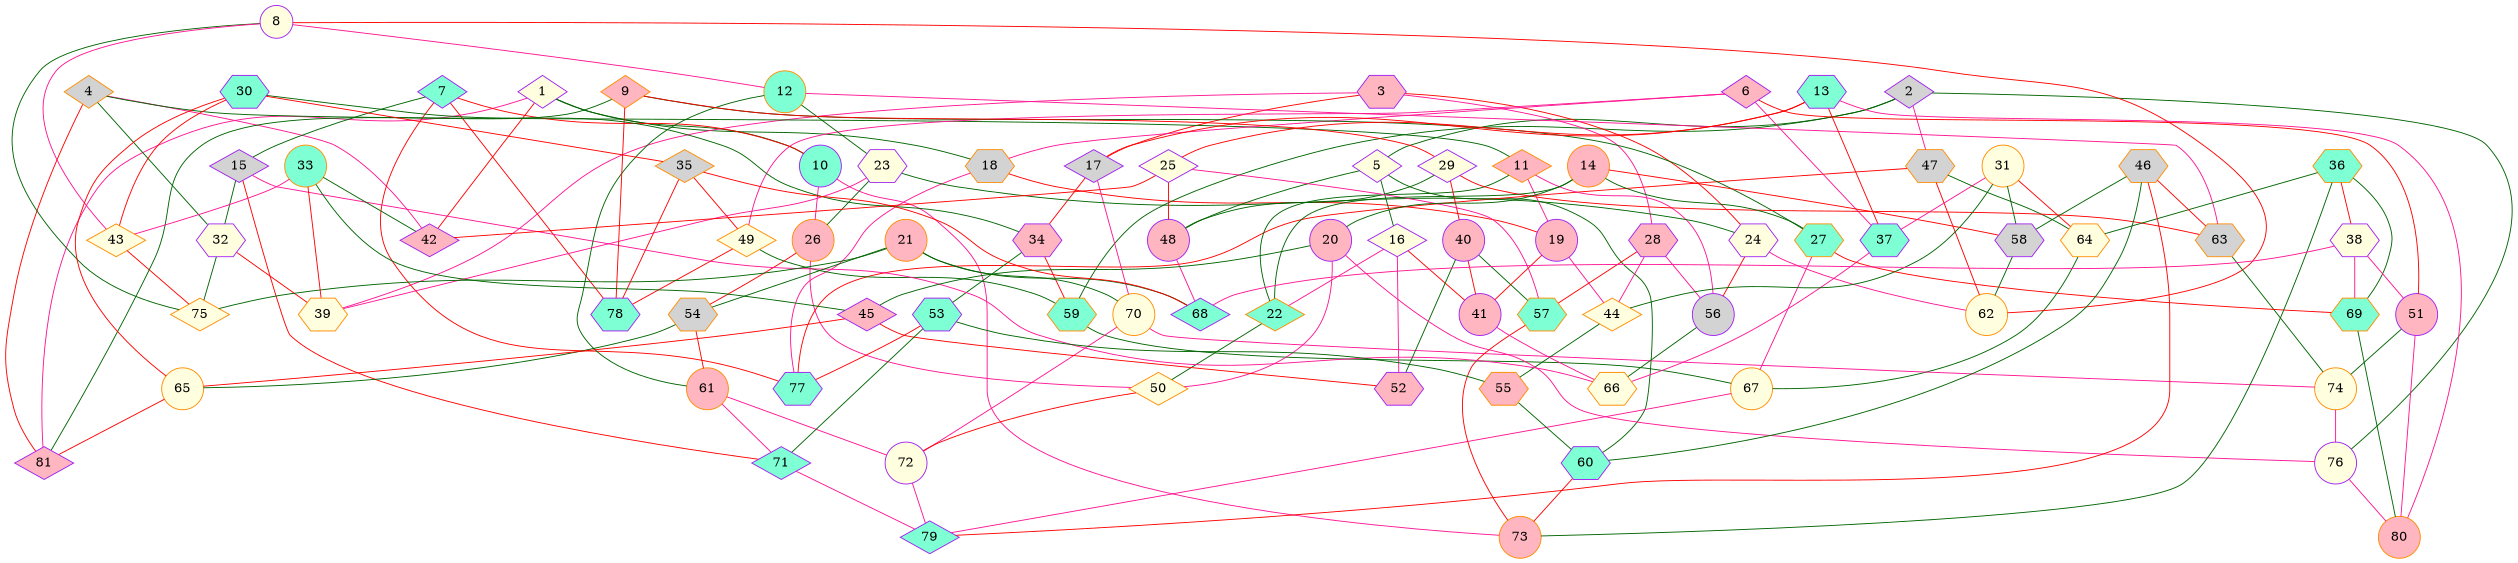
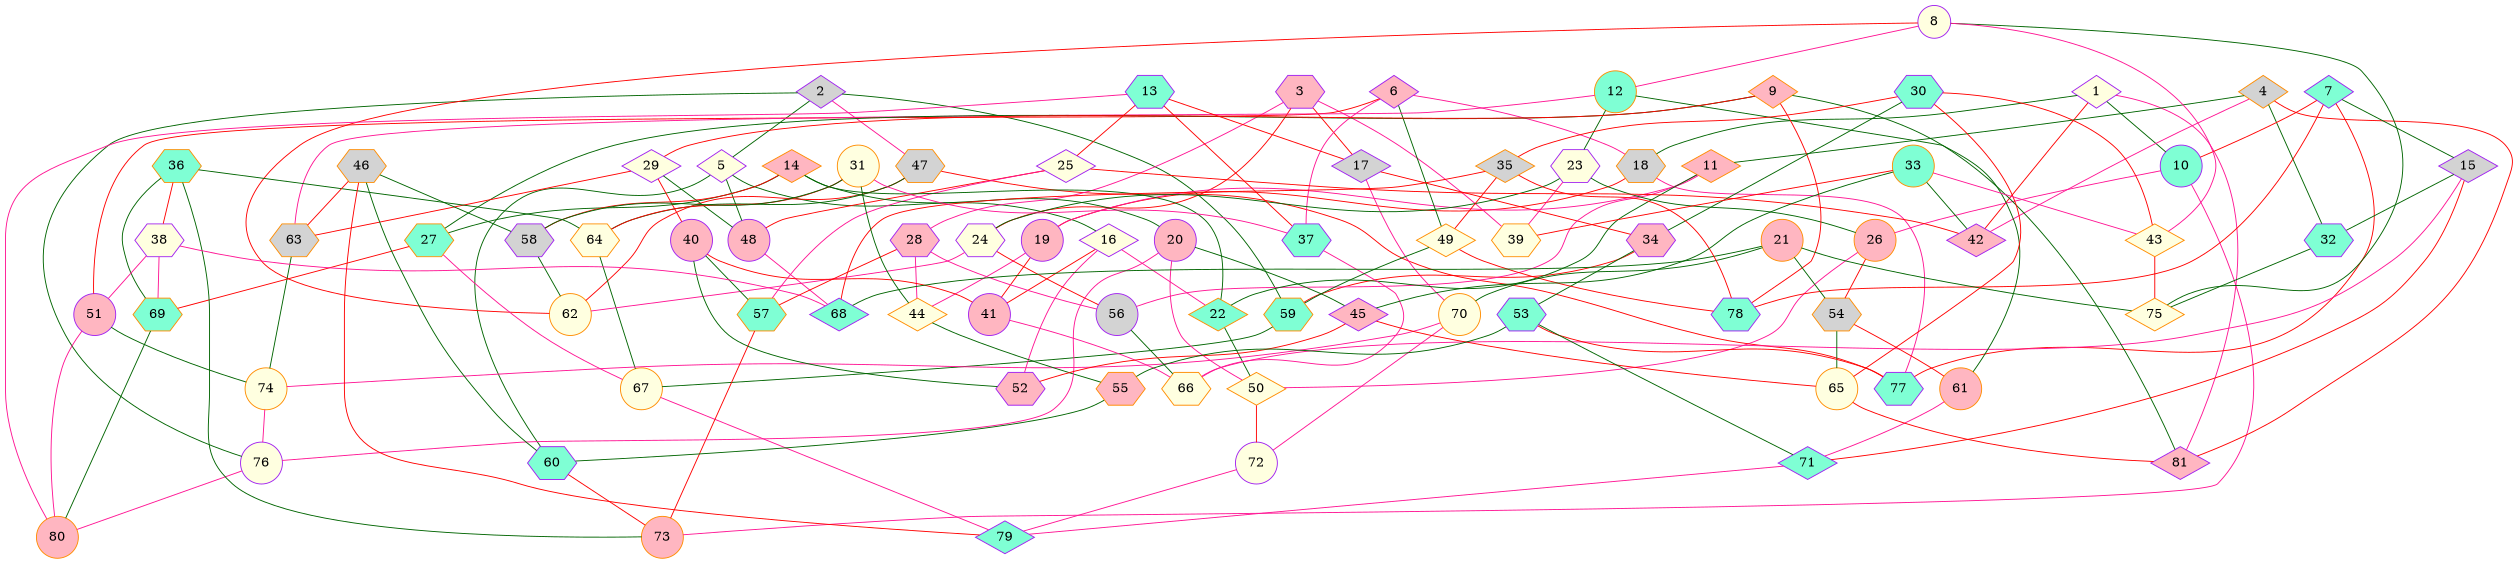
(1211, 114) -> (1421, 169)
(1589, 166) -> (792, 166)
(221, 240) -> (2329, 240)
(279, 282) -> none
(807, 426) -> none
